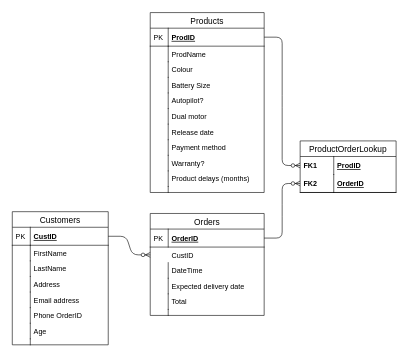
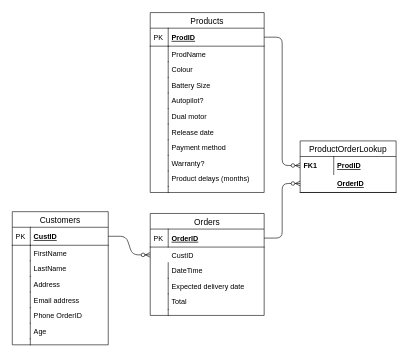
(317, 183) -> none
